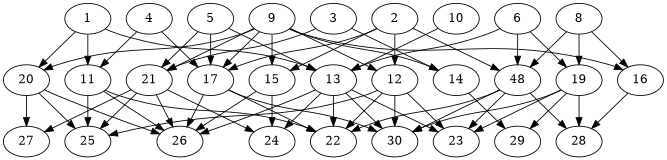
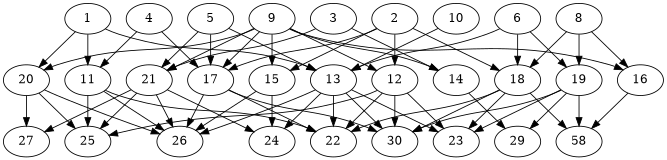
(518, 80) -> (518, 80)
(579, 142) -> (579, 142)
